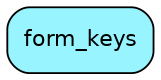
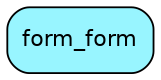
(80, 40) -> (80, 40)
